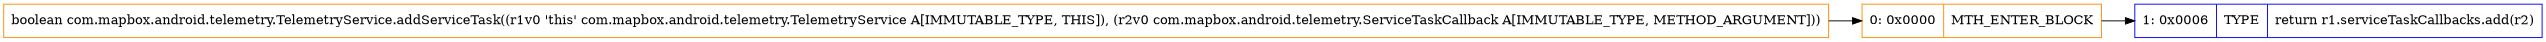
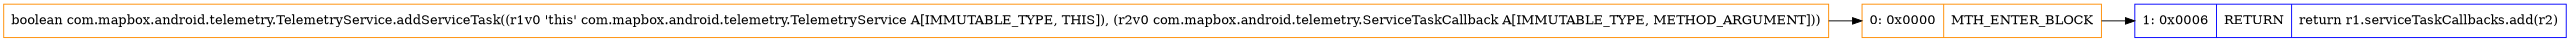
(2242, 20) -> (2254, 20)
